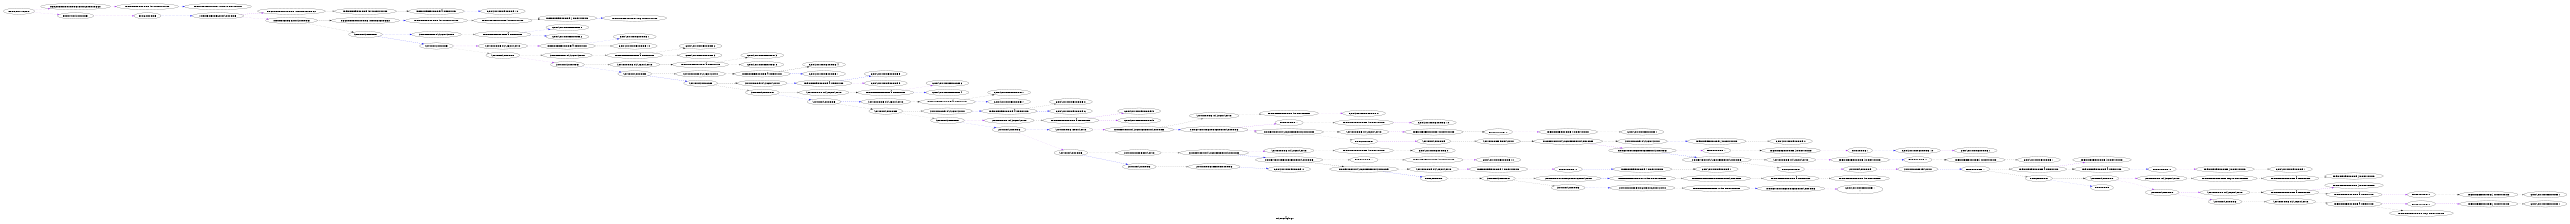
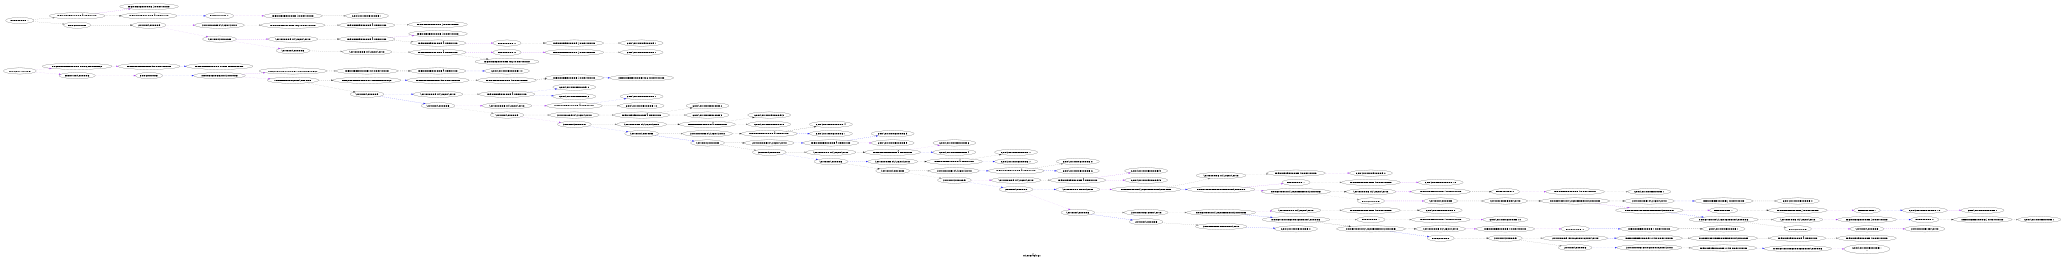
(19, 11) -> (20, 71)
(1860, 151) -> (1867, 210)
(1214, 167) -> (1221, 226)
(1949, 169) -> none
(2102, 188) -> none
